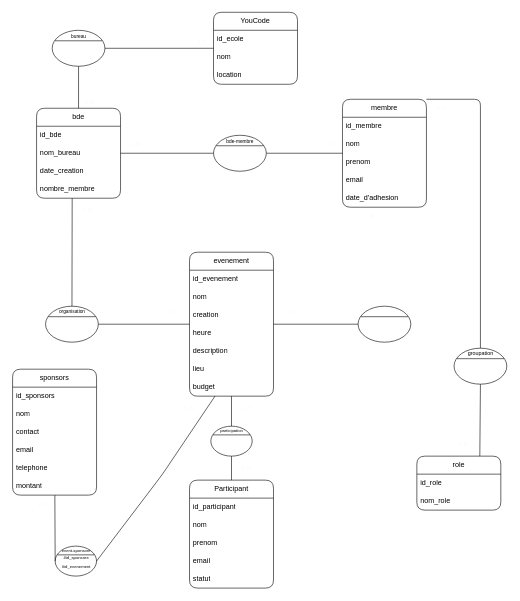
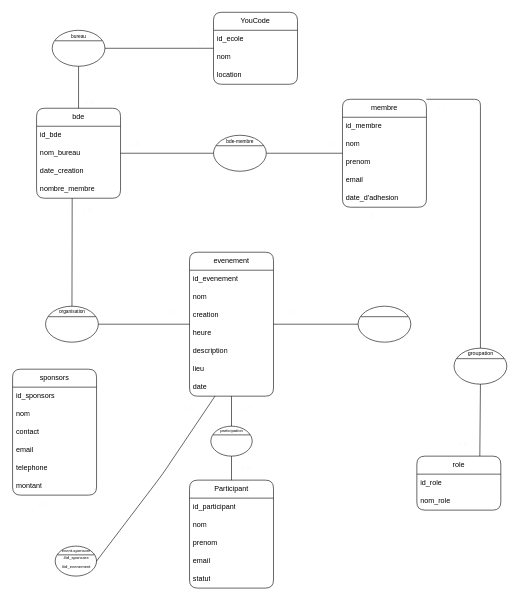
(205, 387) -> (201, 387)
(55, 529) -> none
